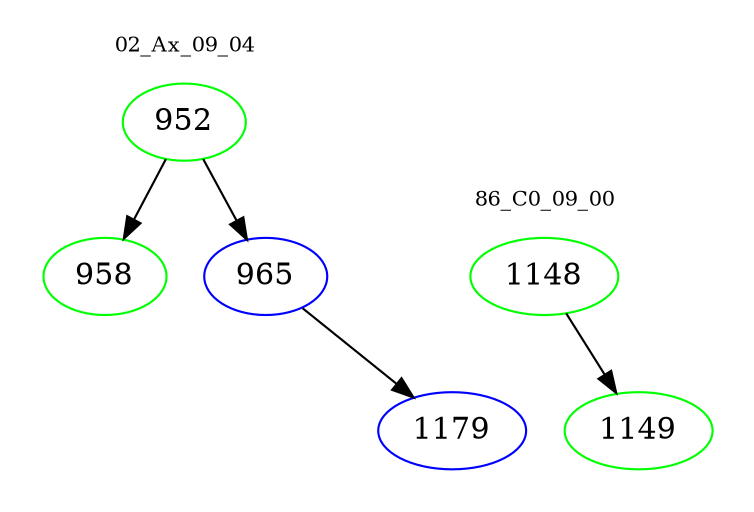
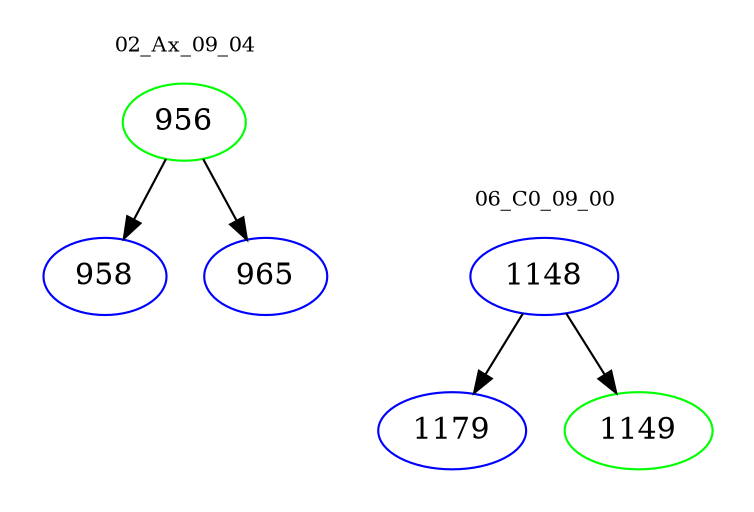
(184, 122) -> (184, 122)
(545, 200) -> (545, 200)
(105, 276) -> (105, 276)
(544, 276) -> (544, 276)
(350, 346) -> (504, 344)
